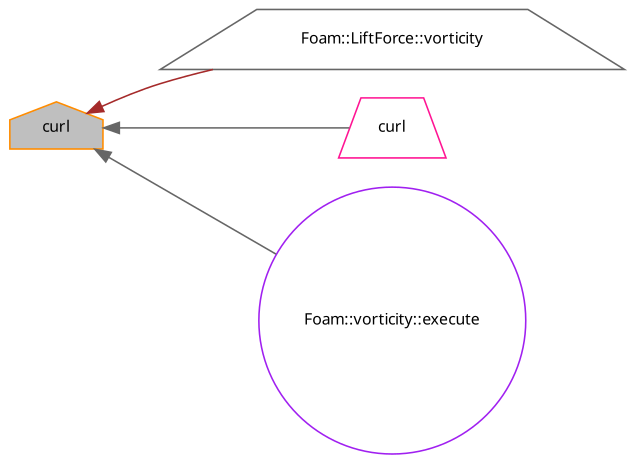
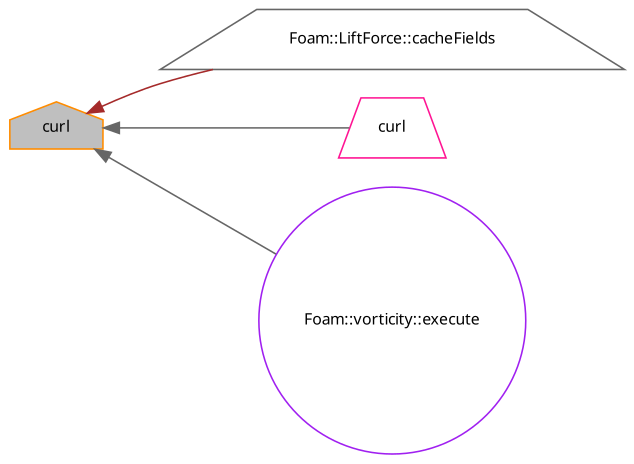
(392, 39) -> (392, 39)
